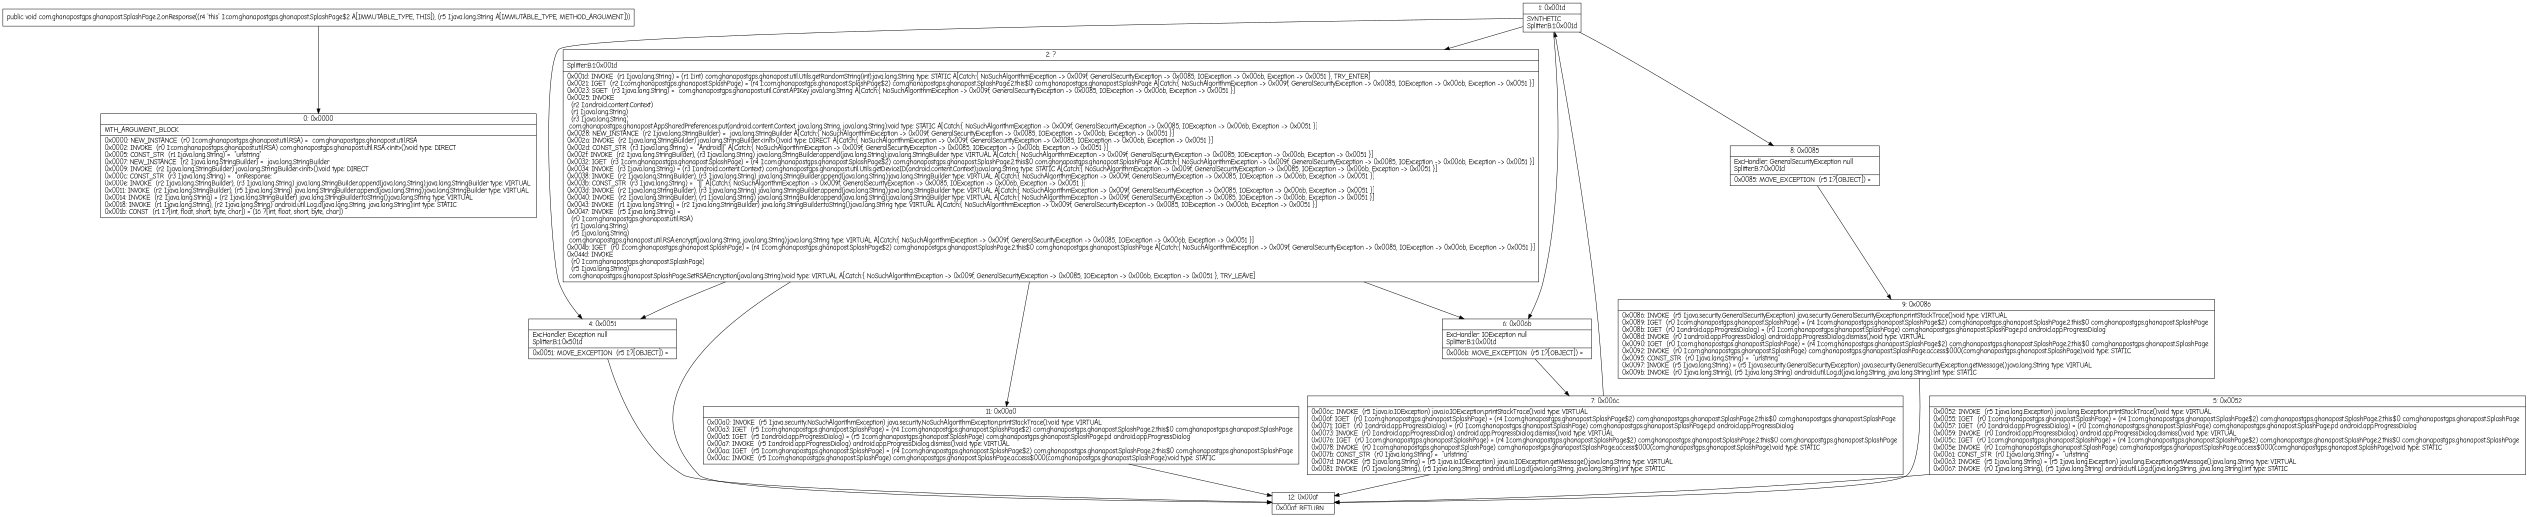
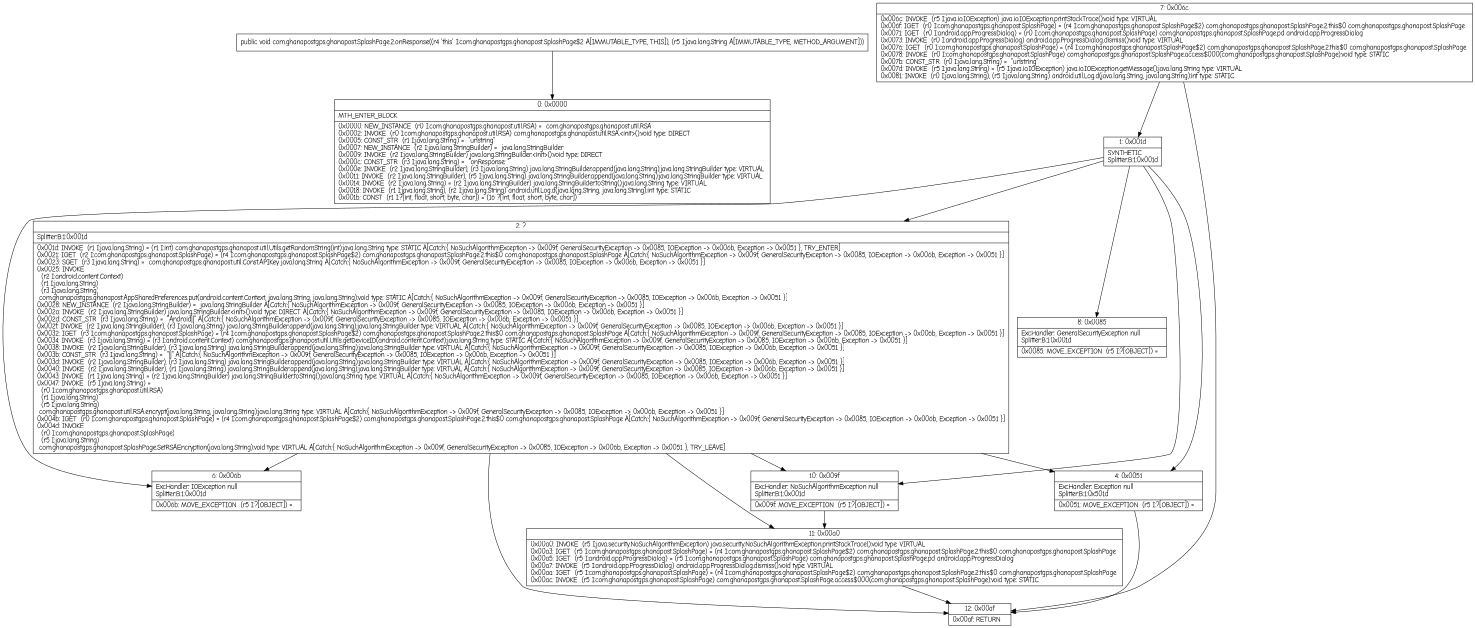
(142, 130) -> (368, 116)
(1760, 169) -> (1046, 341)
(592, 255) -> (63, 426)
(1916, 339) -> none
(1550, 376) -> none
(2228, 435) -> none
none -> (825, 491)
